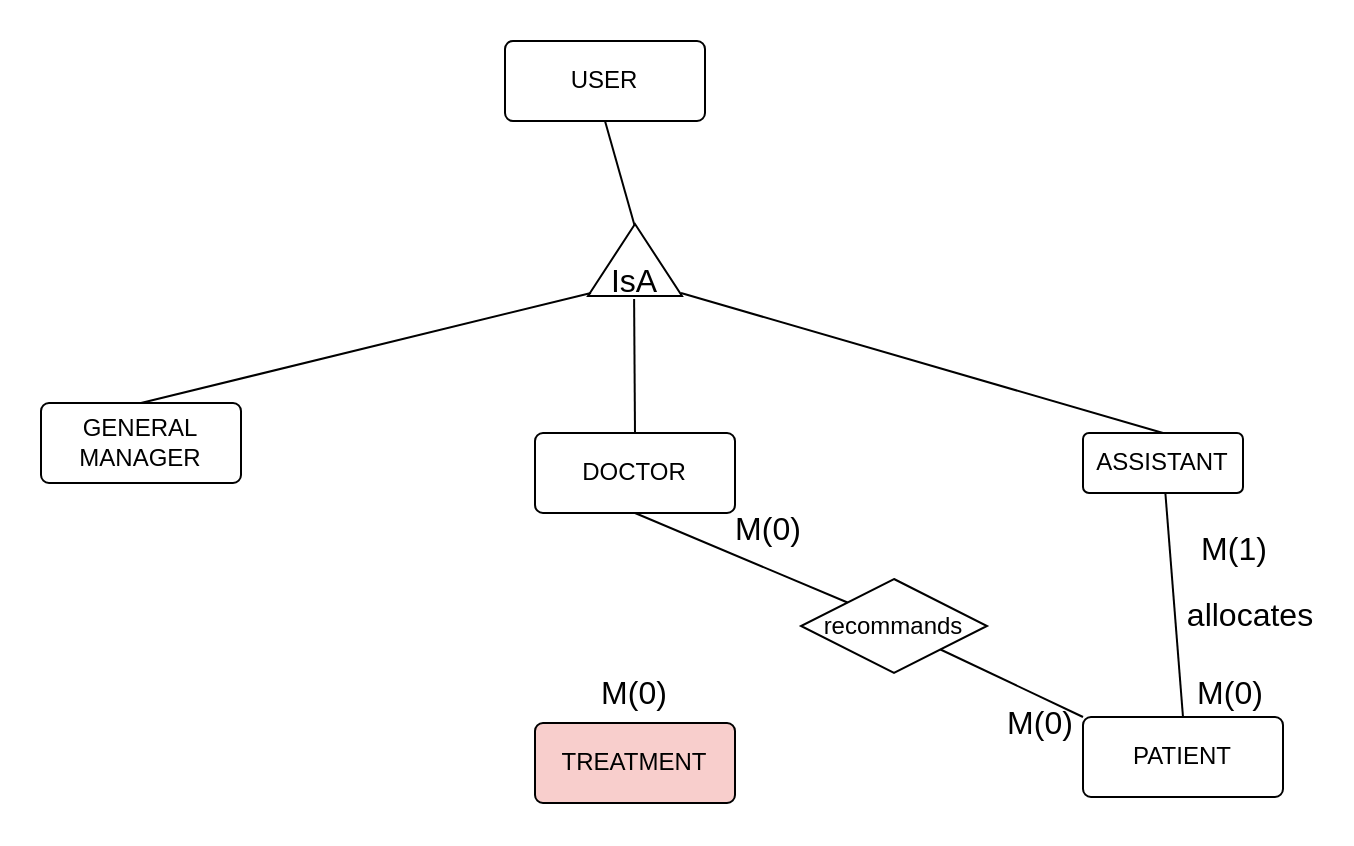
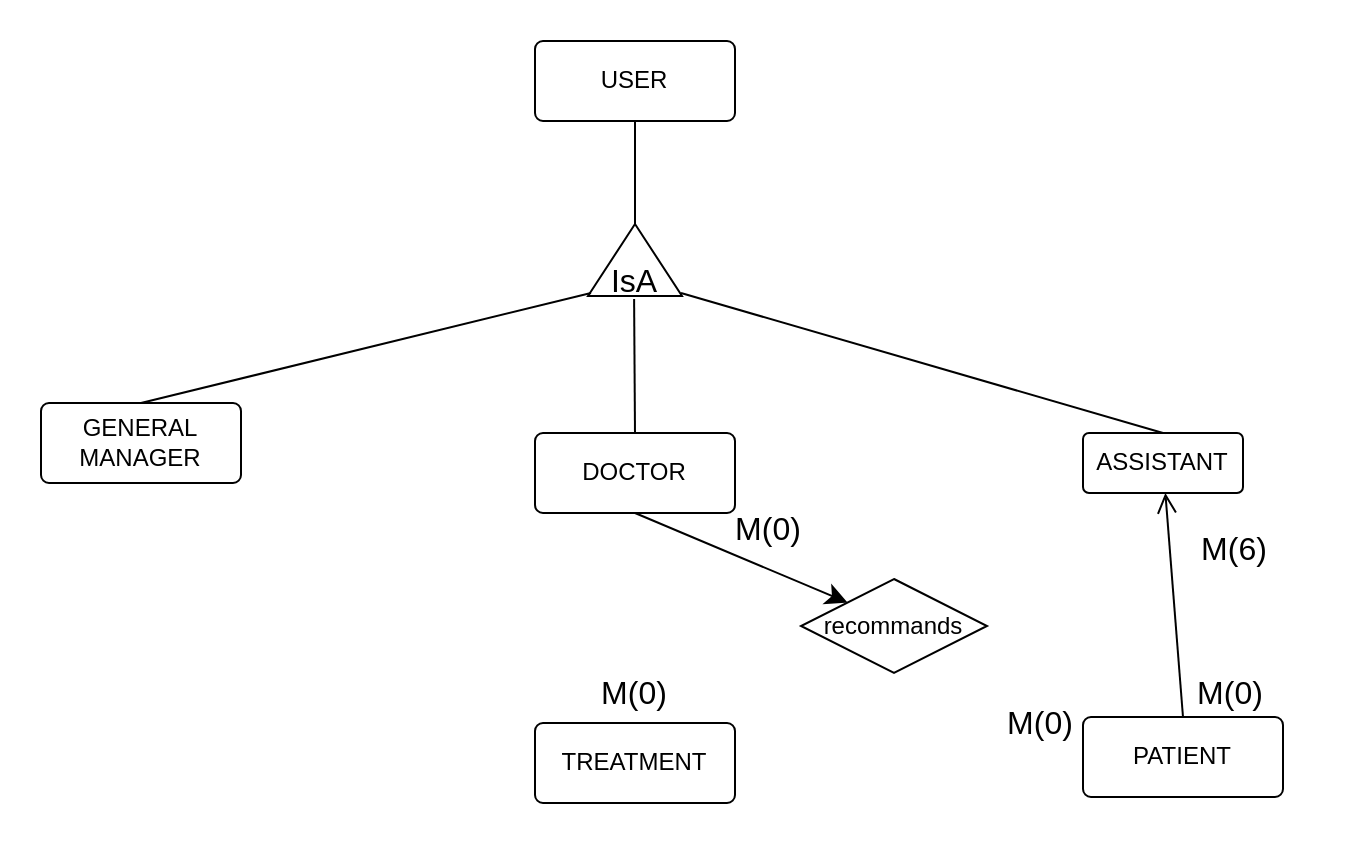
(605, 81) -> (635, 81)
(1166, 499) -> (1166, 500)
(1235, 549) -> (1235, 549)
(836, 598) -> (831, 596)
(1251, 615) -> none
(1011, 683) -> none
(635, 763) -> (635, 763)
